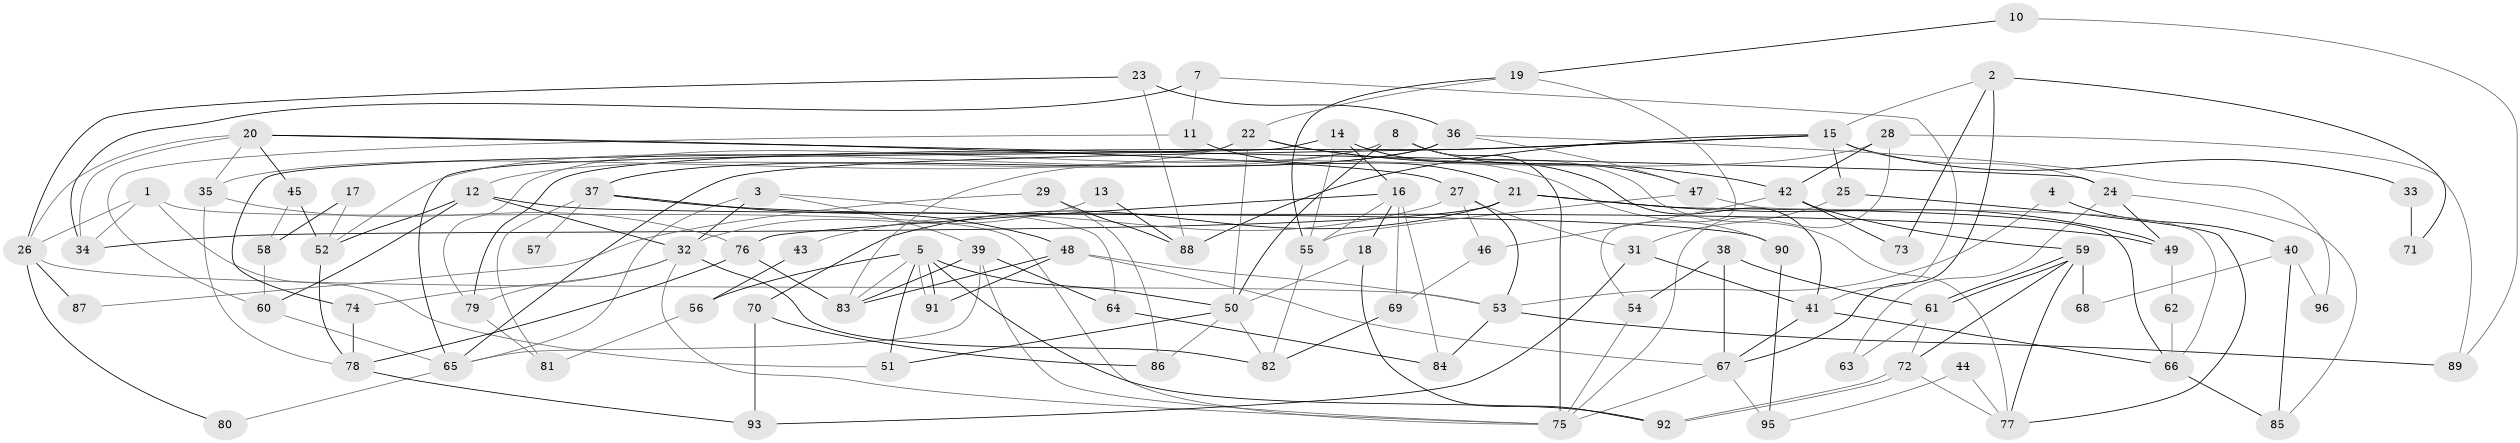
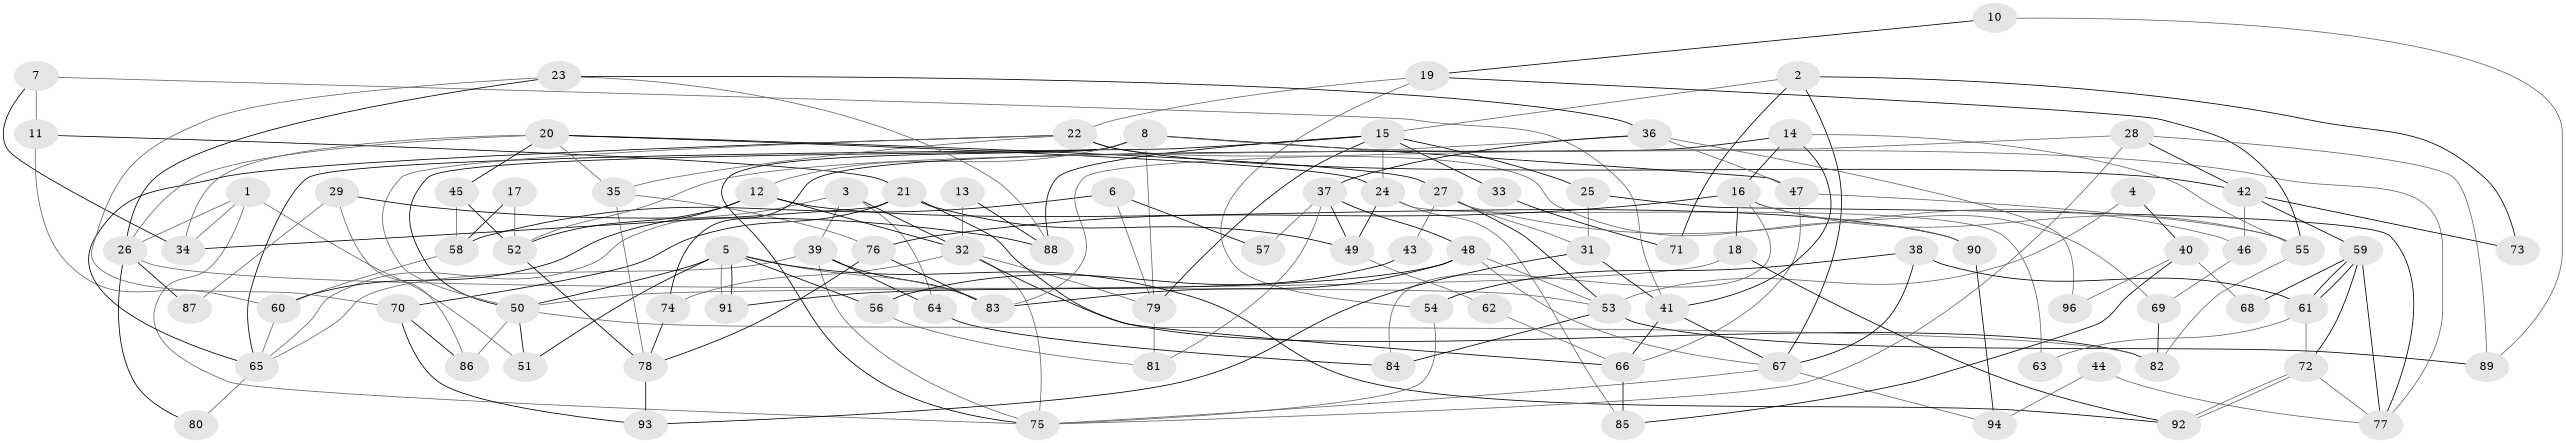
none -> (141, 157)
none -> (1113, 192)
(1769, 425) -> (1995, 425)
